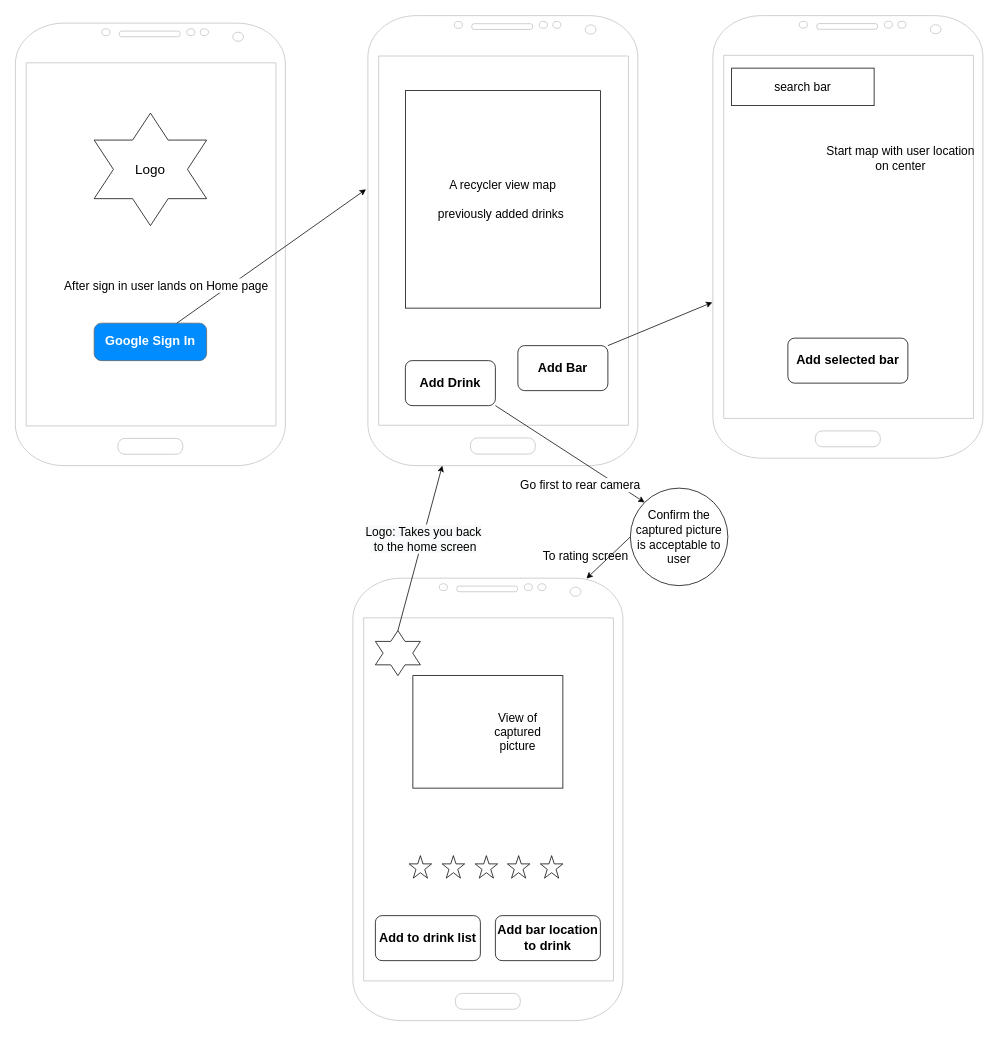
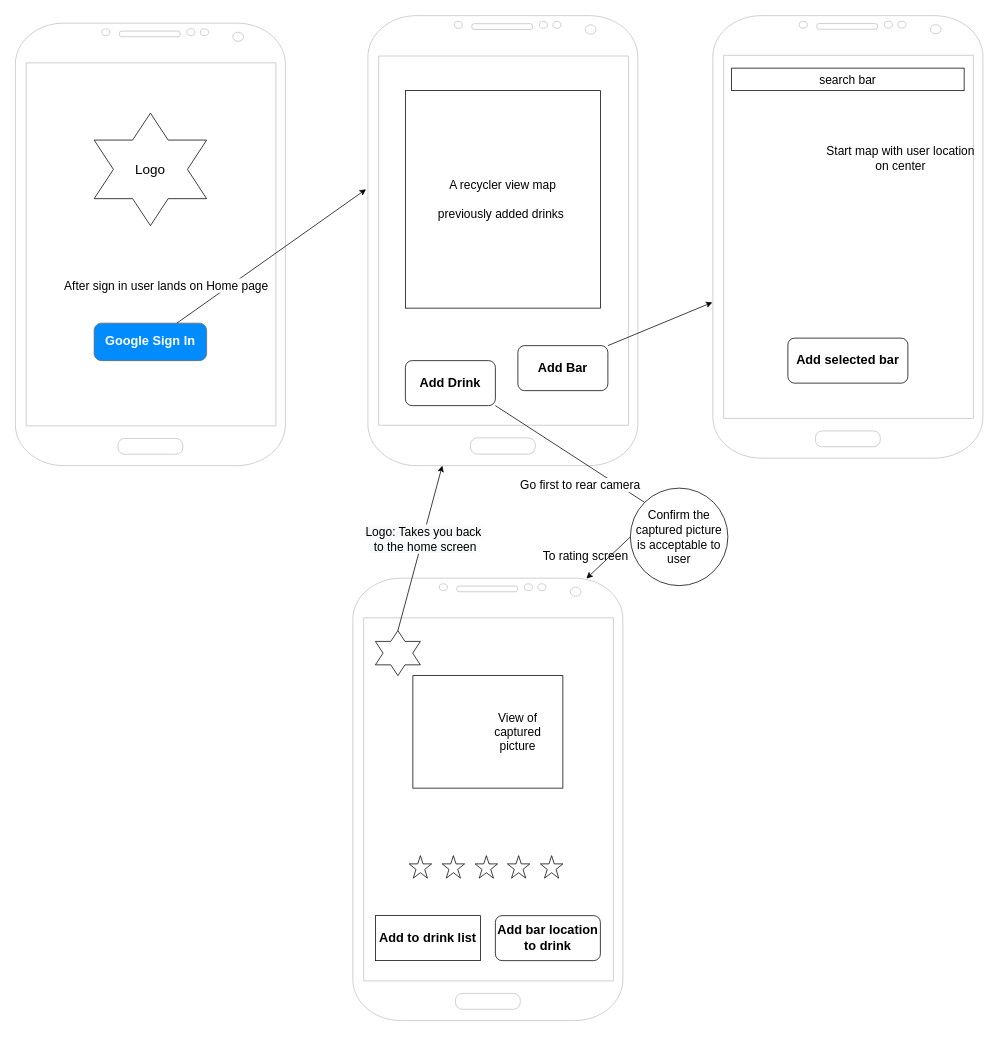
(803, 87) -> (848, 79)
(639, 498) -> (641, 500)
(428, 938) -> (428, 938)
